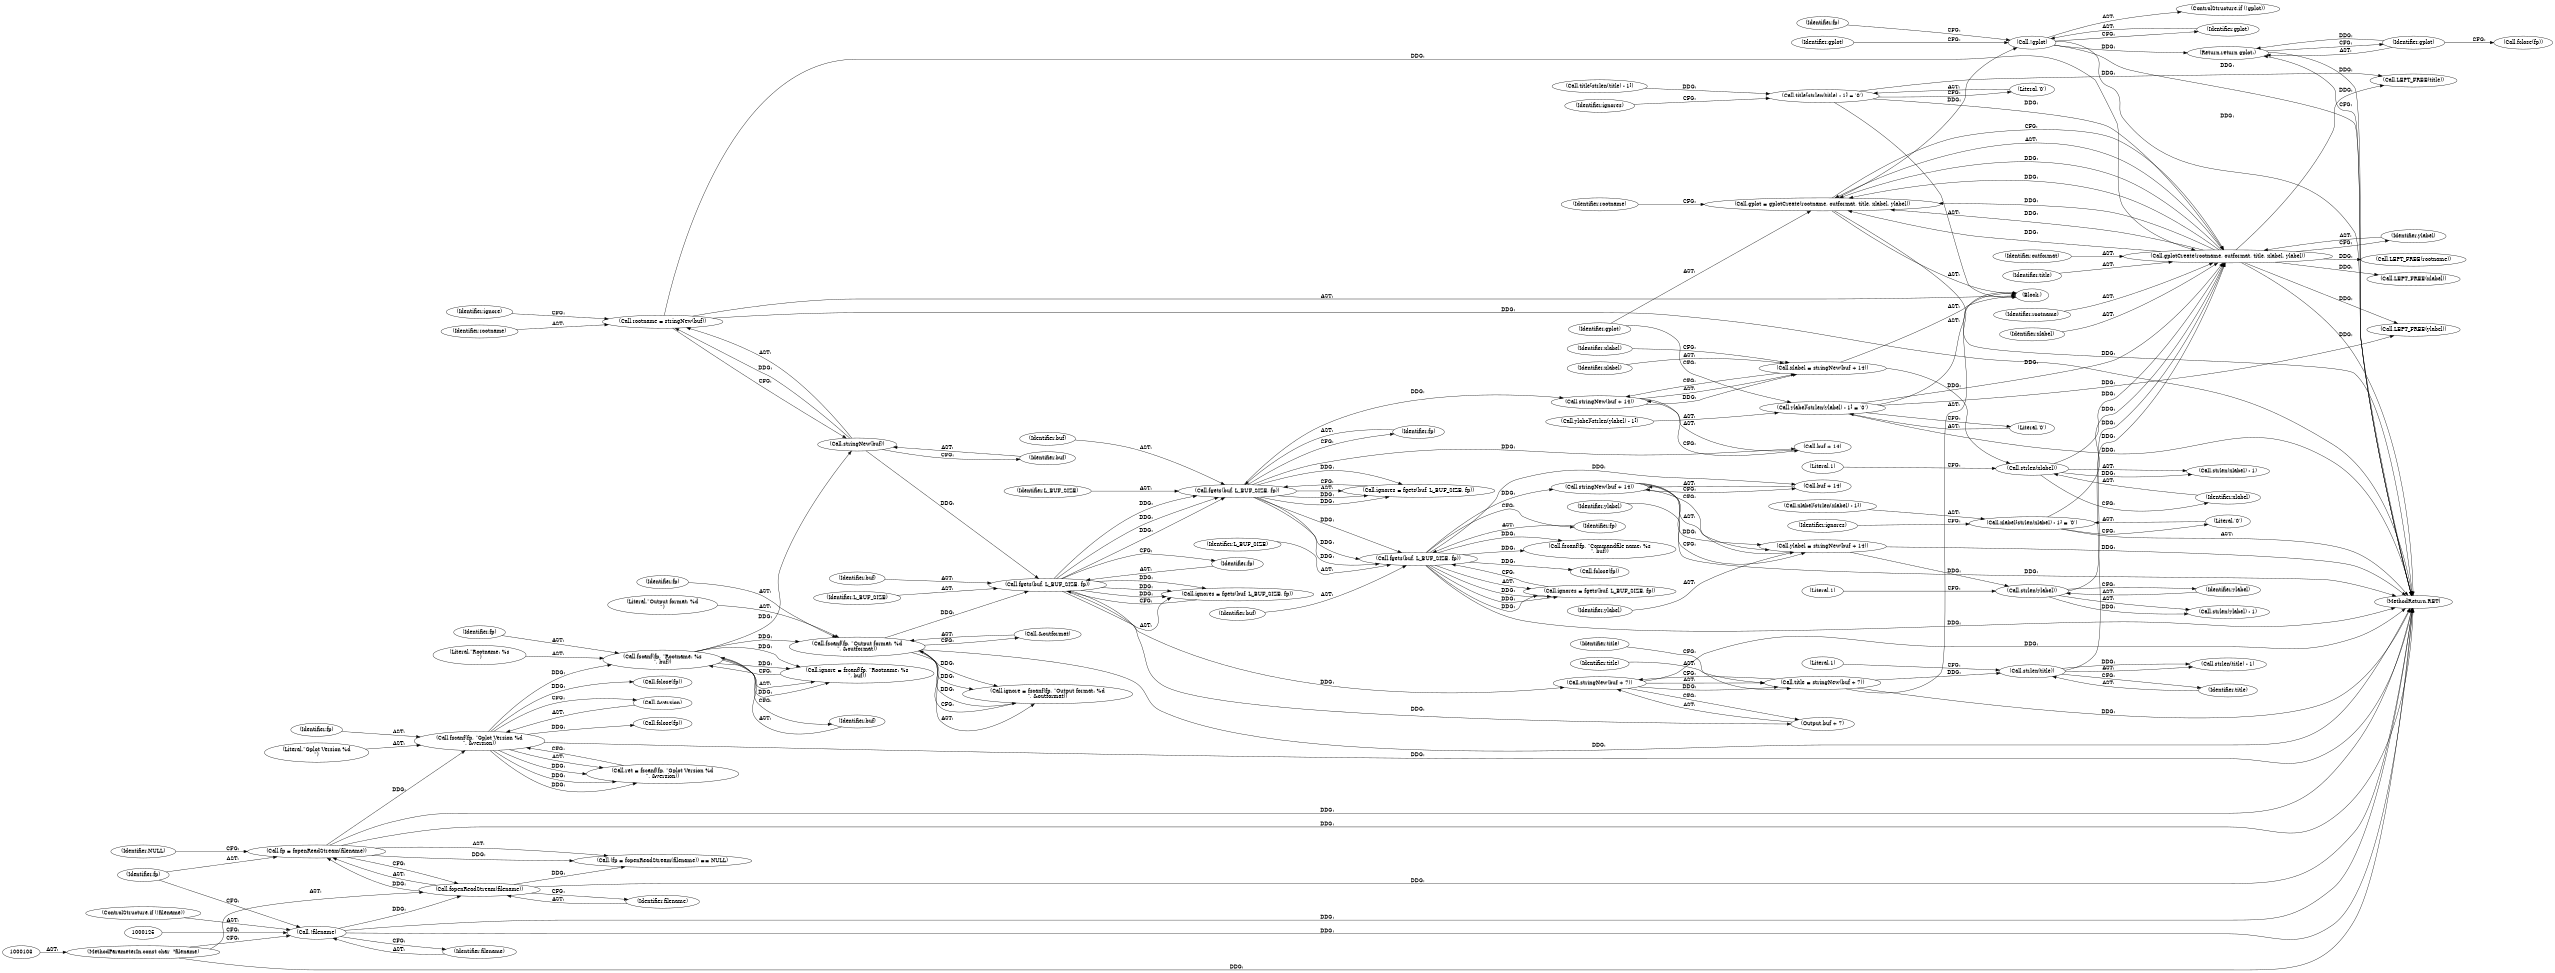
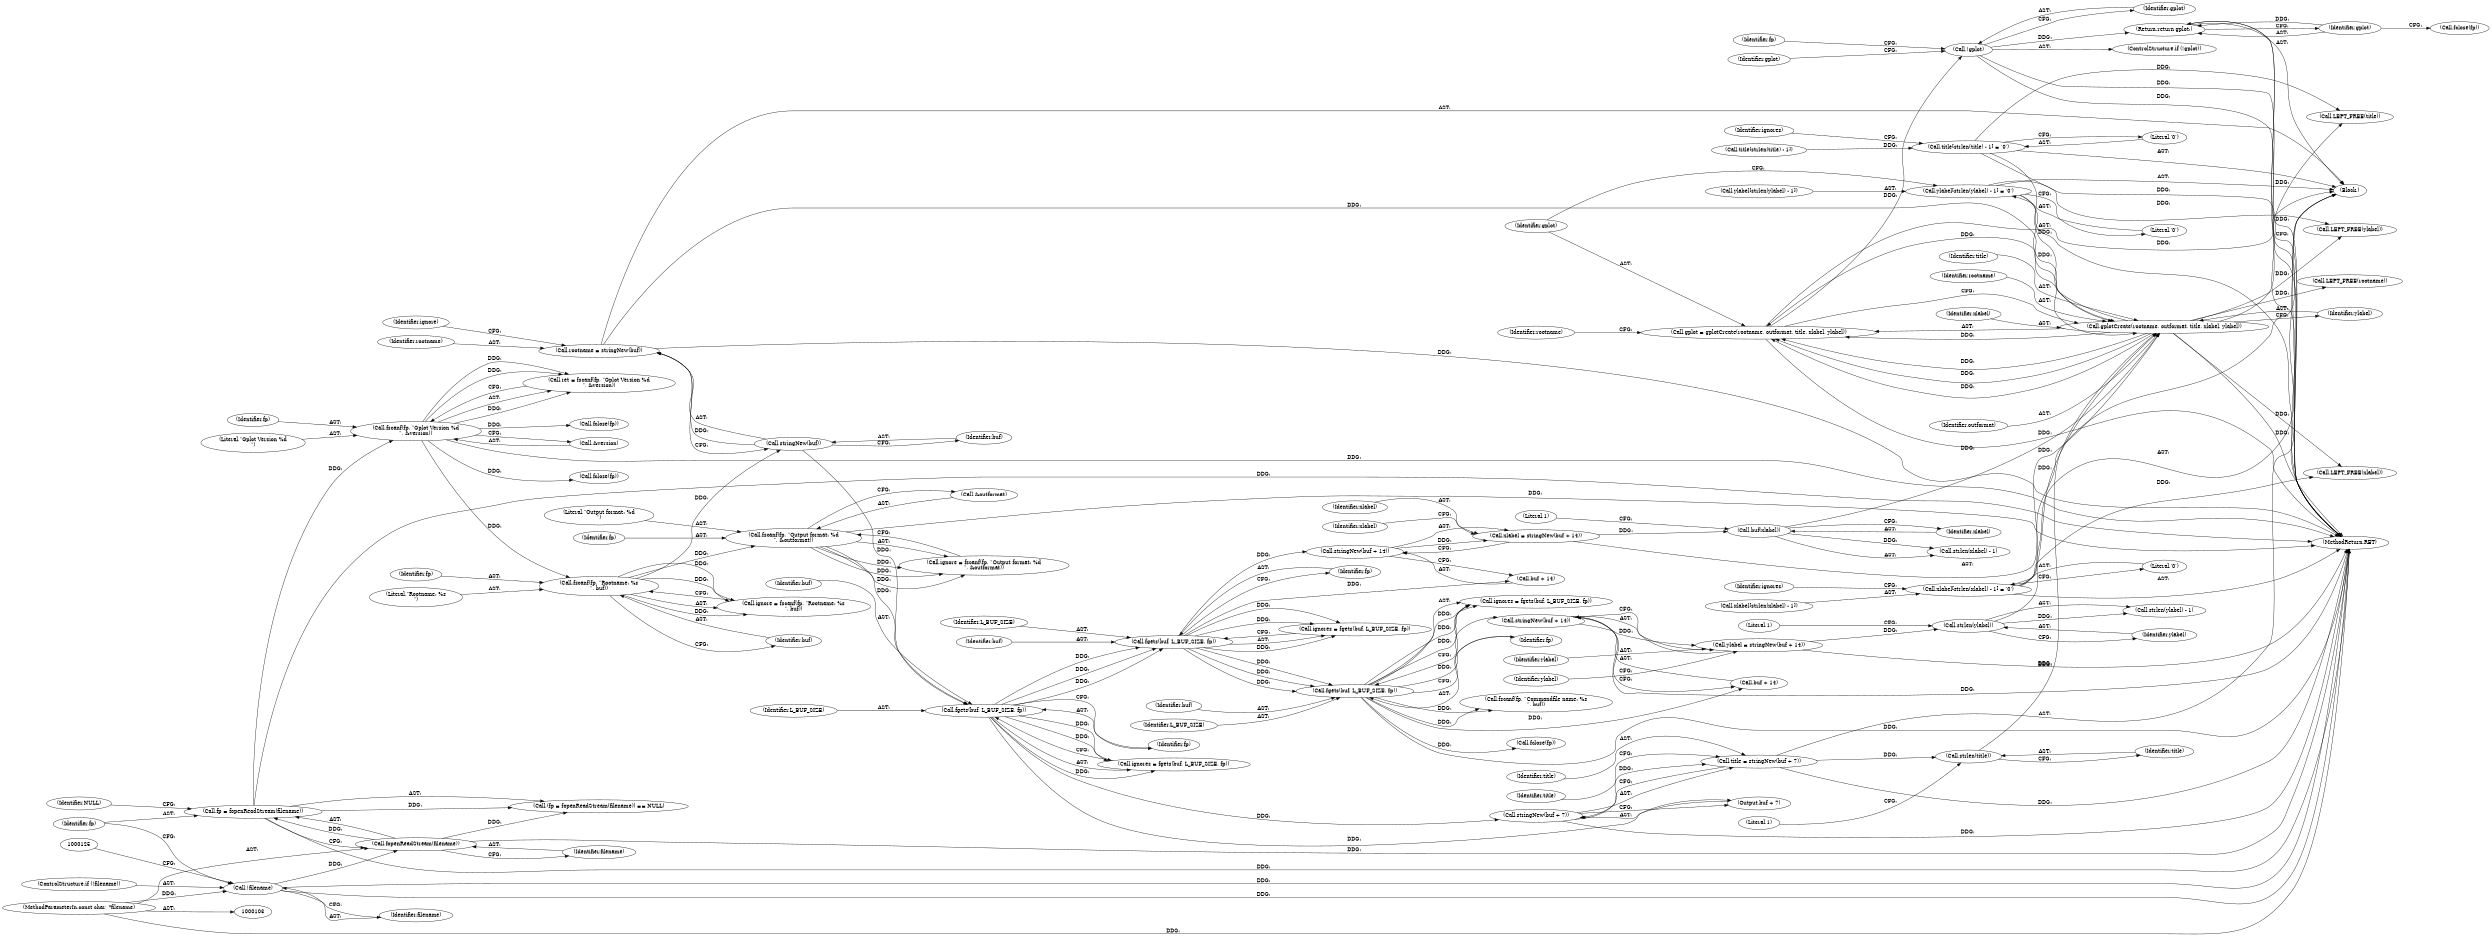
none -> (2287, 75)
none -> (2267, 200)
(2032, 469) -> (1759, 531)
none -> (2246, 471)
none -> (2150, 503)
(2228, 664) -> none
(234, 938) -> (170, 894)
(52, 952) -> (188, 912)
